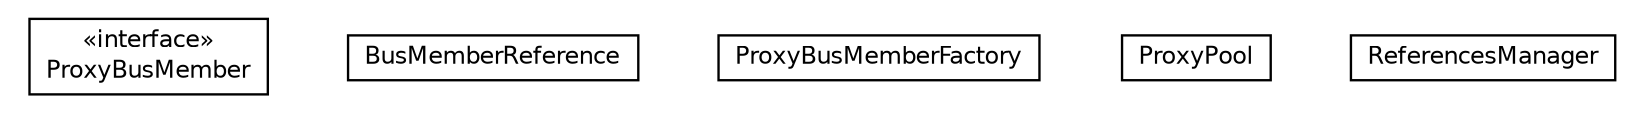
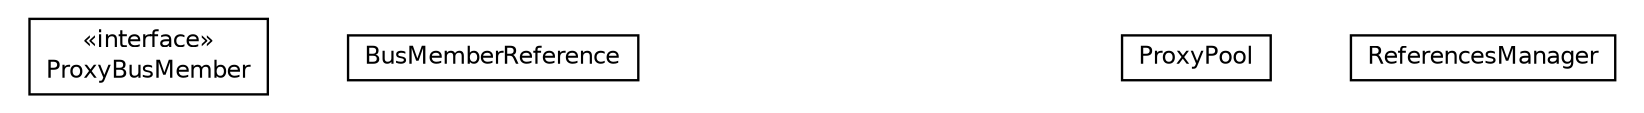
(879, 57) -> none
